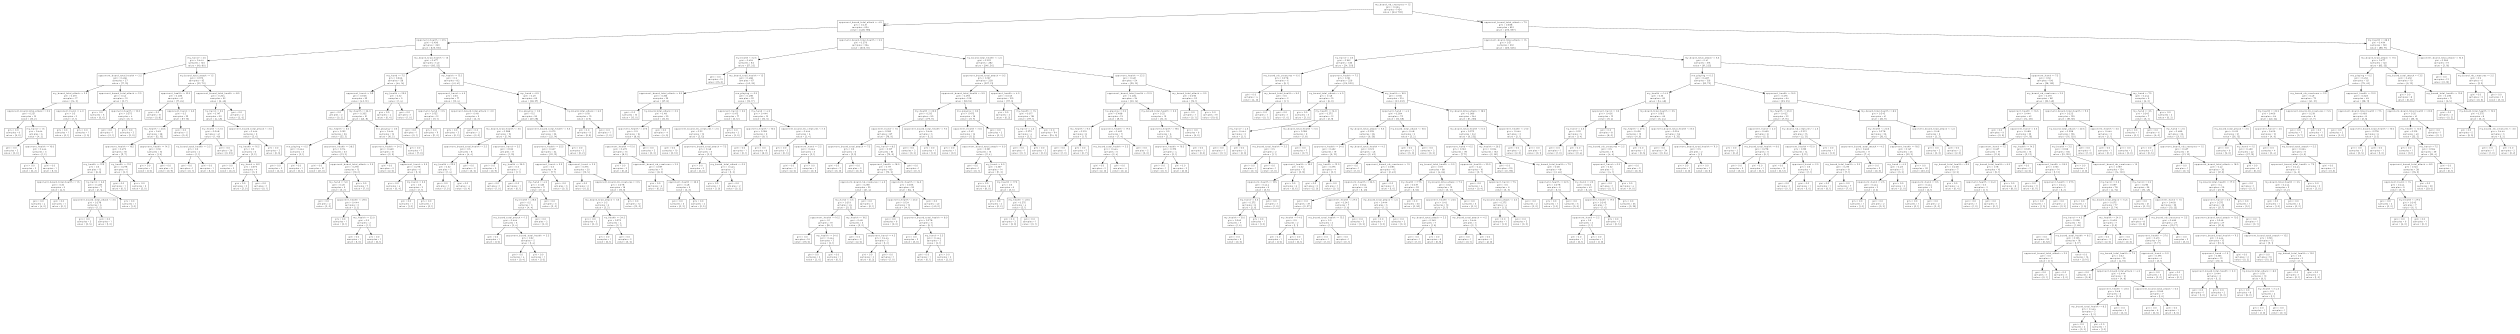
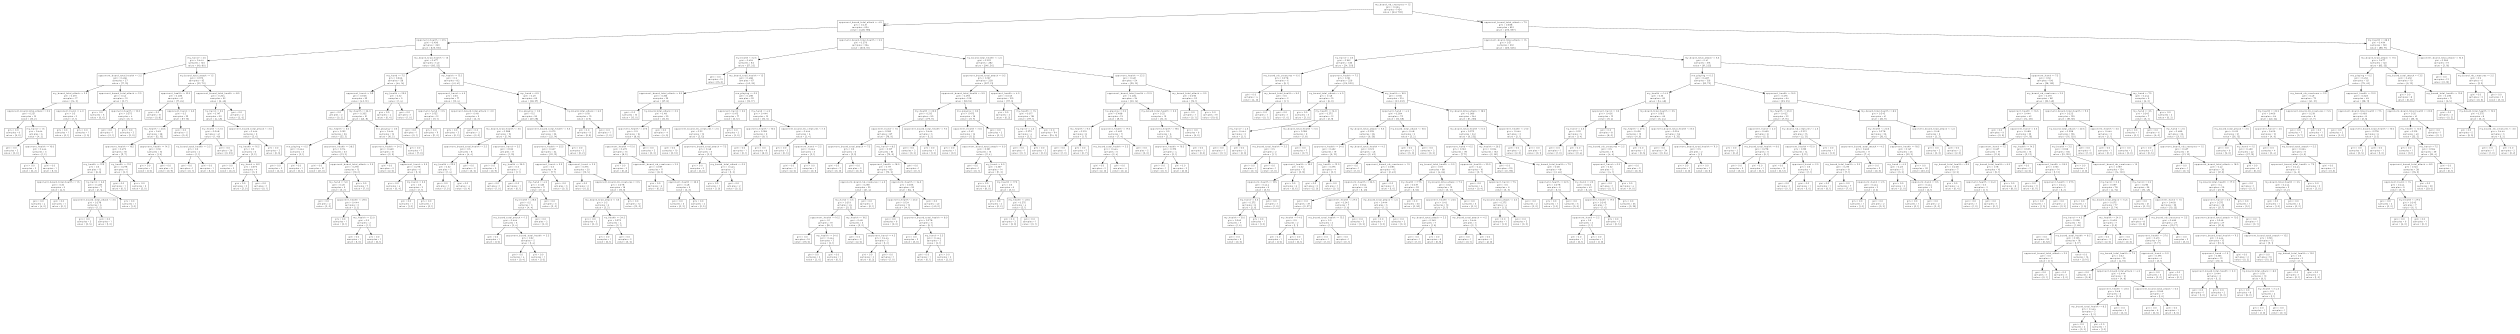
(753, 105) -> none
(1885, 177) -> (1910, 177)
